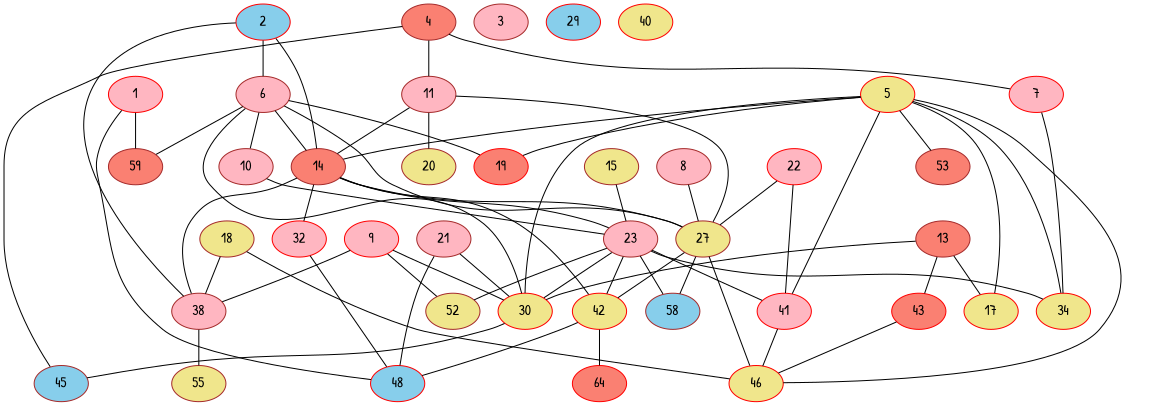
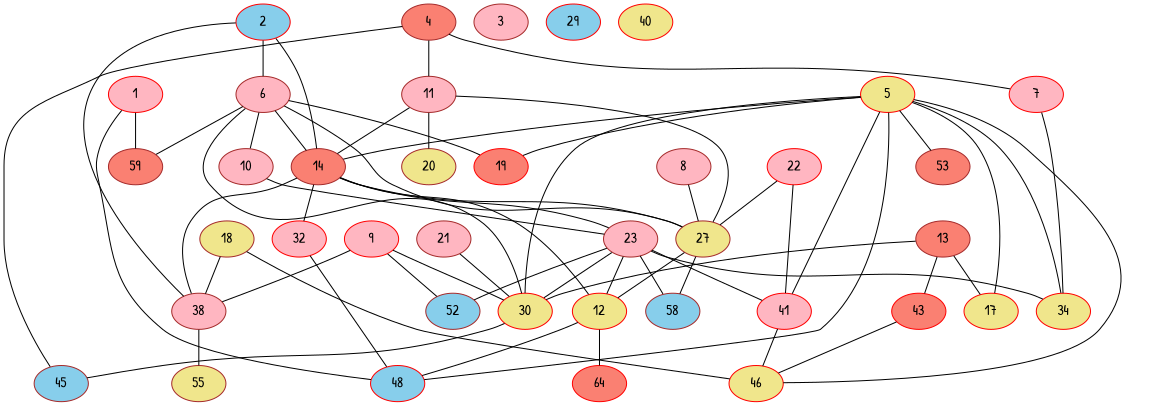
(612, 167) -> none
(412, 309) -> (739, 342)
(453, 311) -> (453, 311)
(599, 311) -> (599, 311)
(729, 311) -> none
